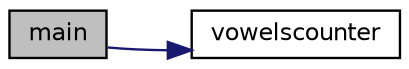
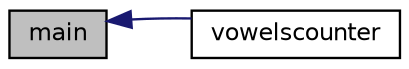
(137, 49) -> (161, 18)
